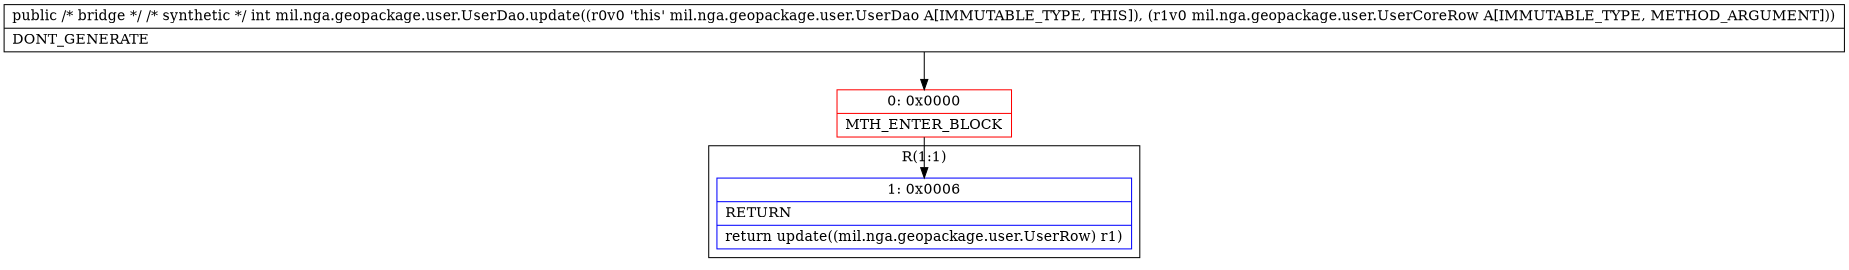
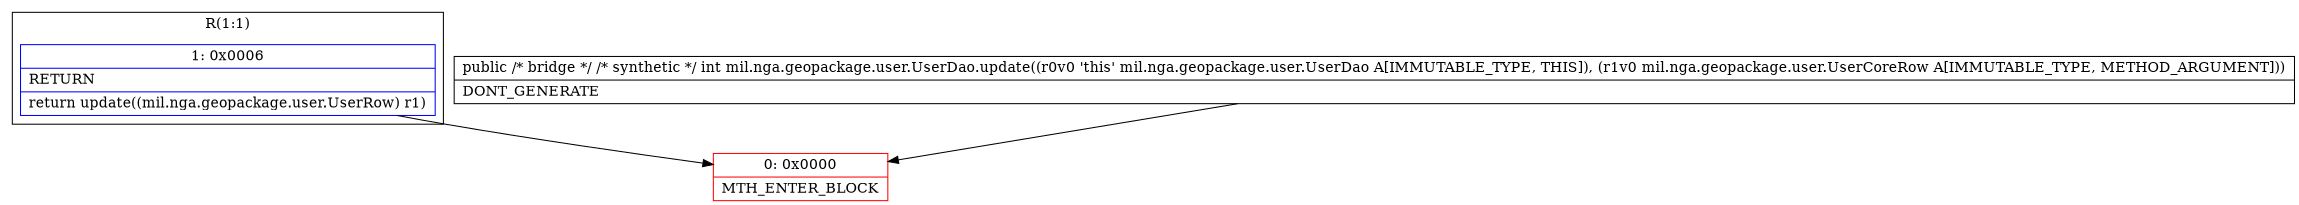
(924, 152) -> (550, 141)
